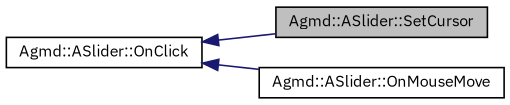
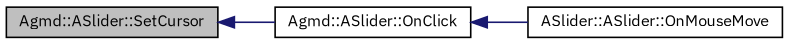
(247, 37) -> (255, 22)
(382, 83) -> (655, 22)
